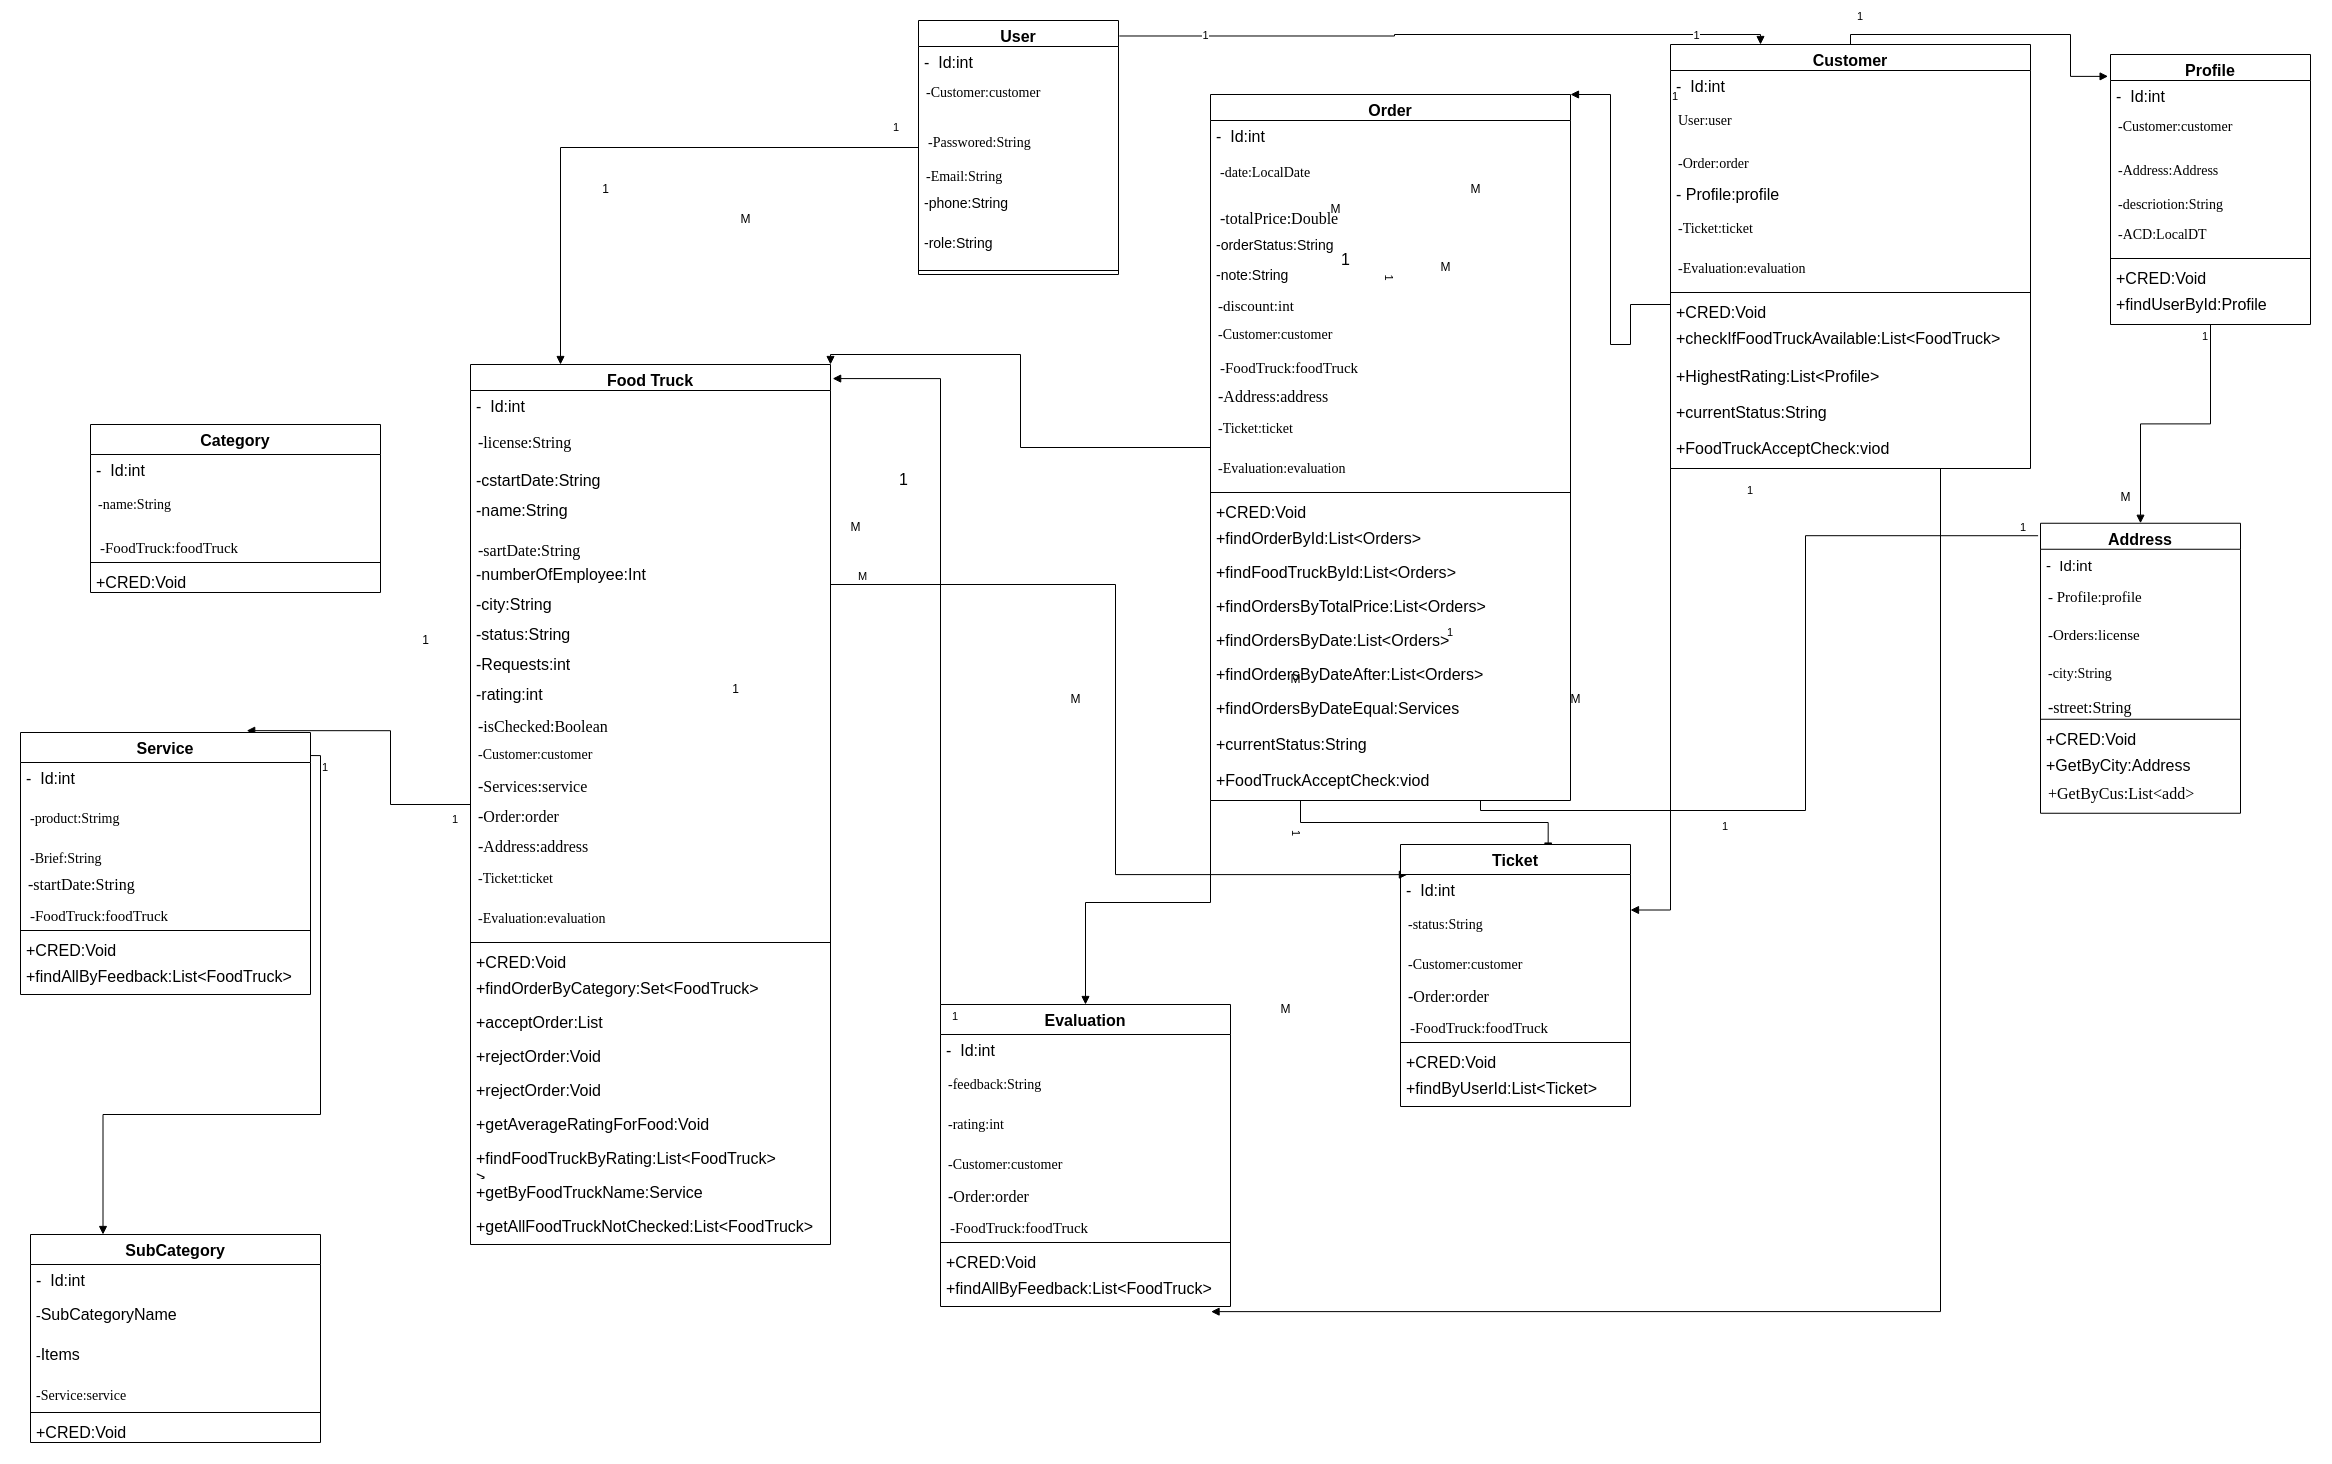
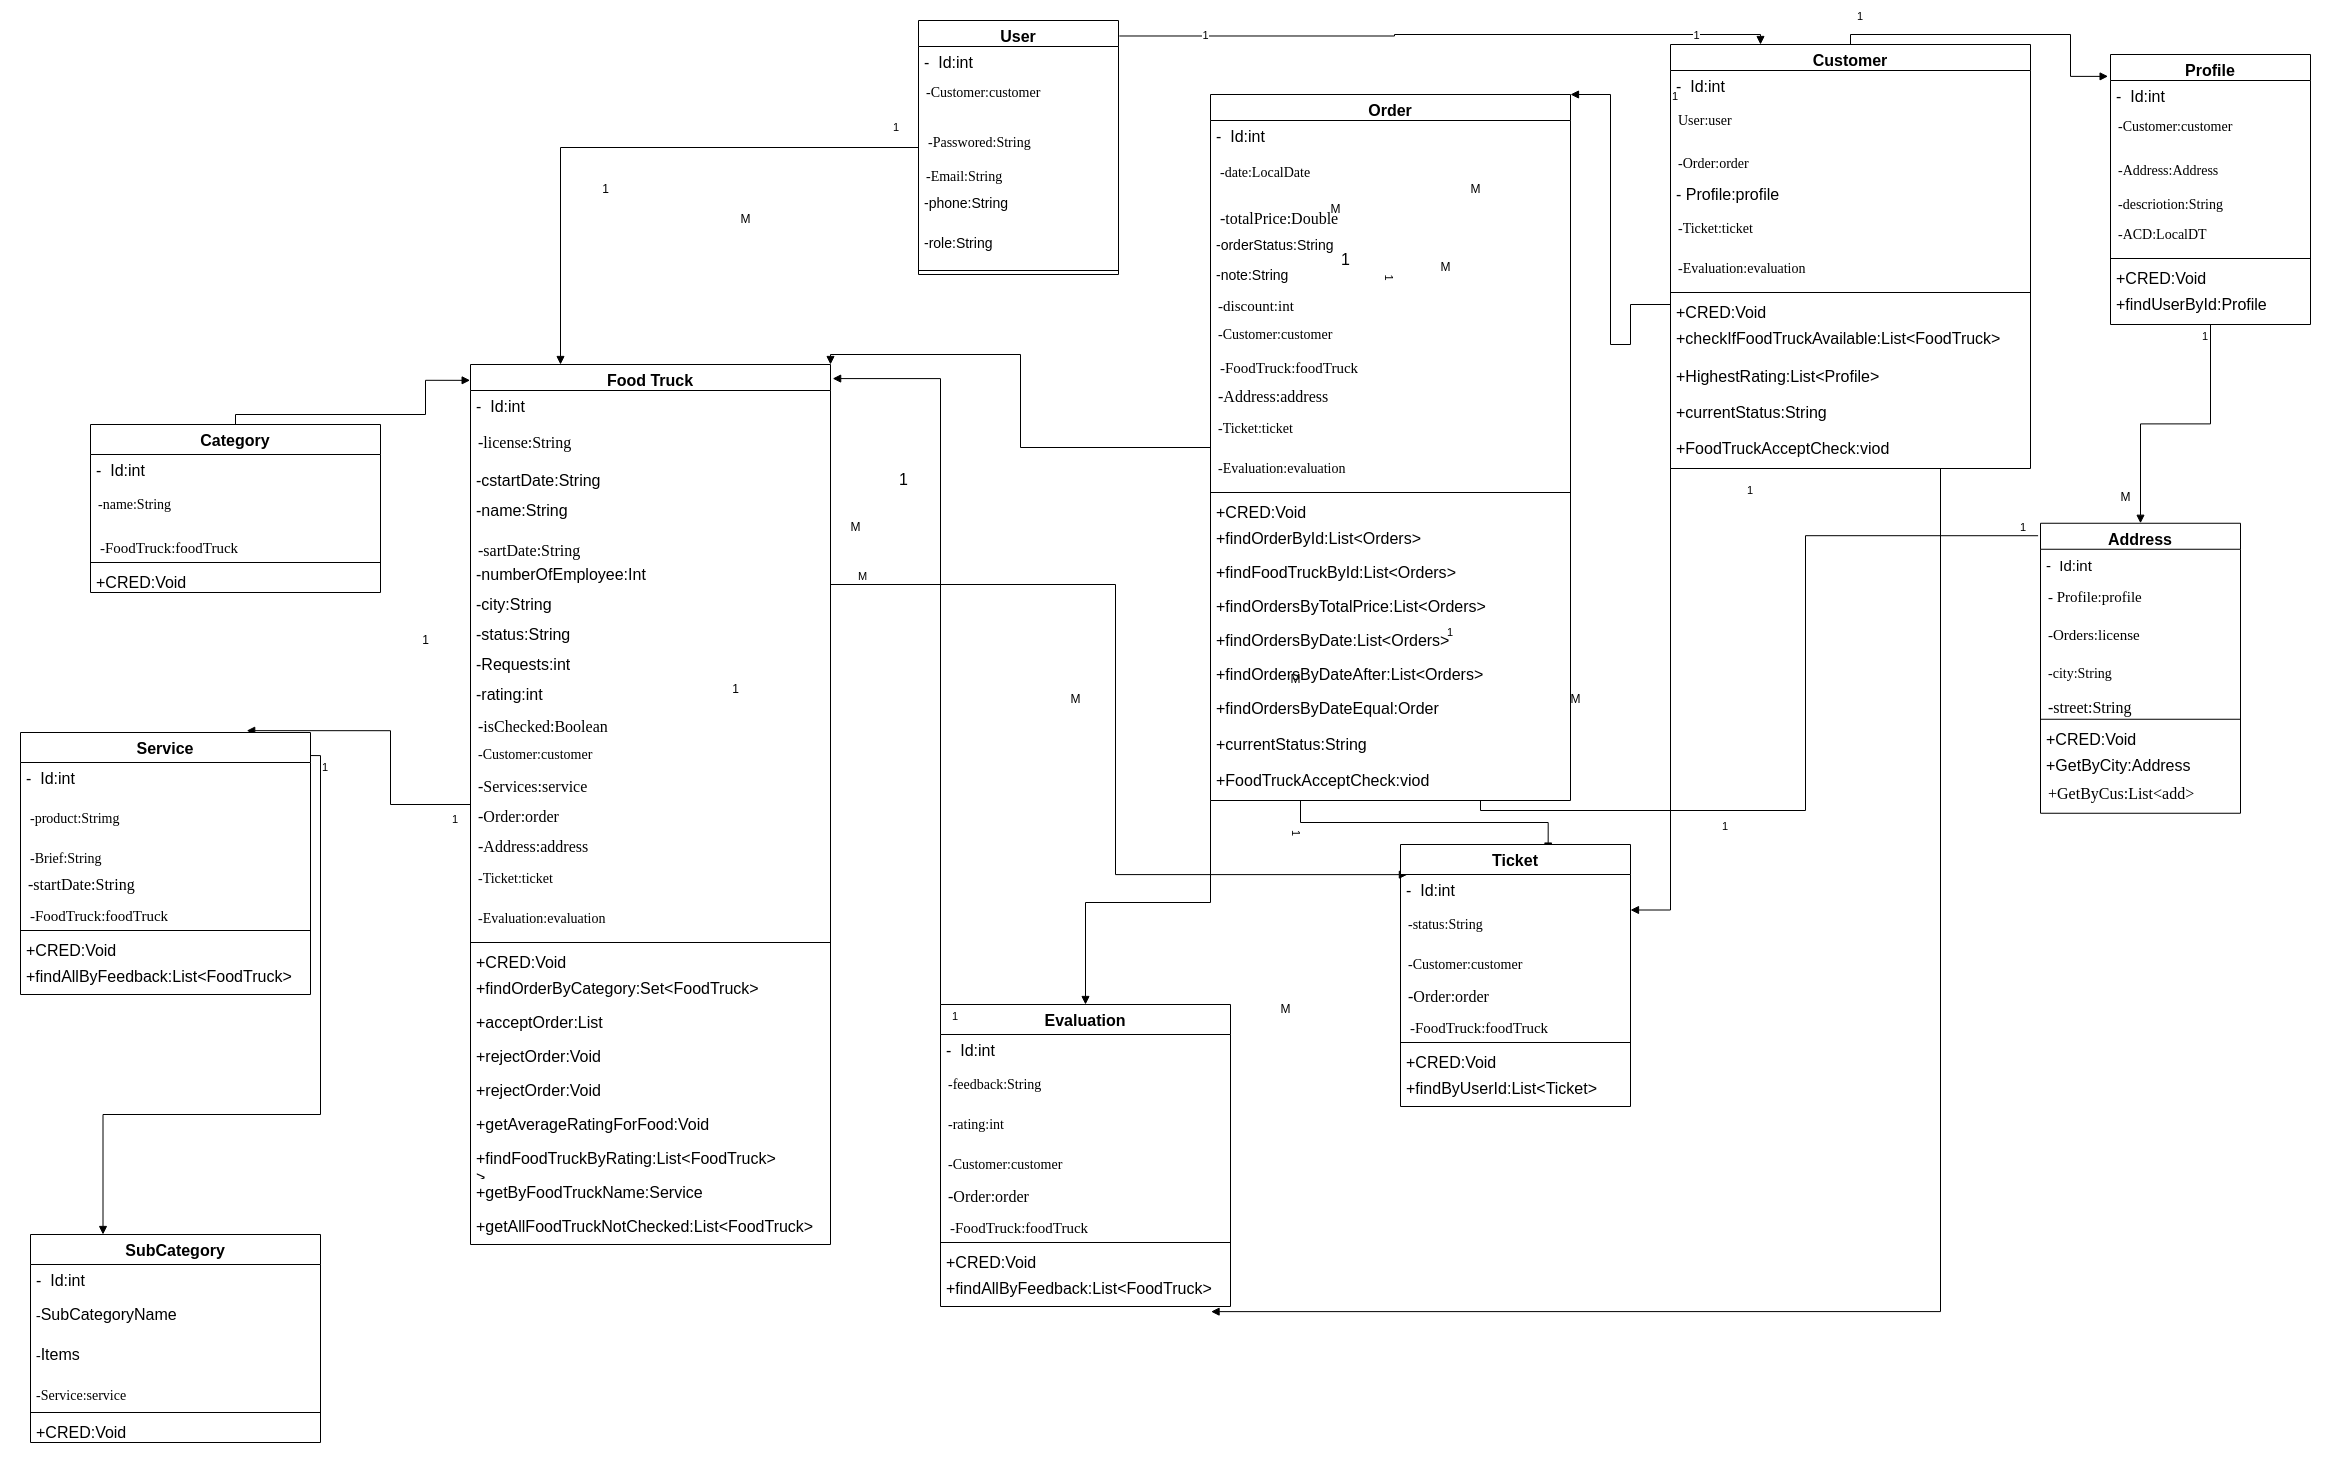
none -> (361, 415)
(1347, 709) -> (1336, 709)
